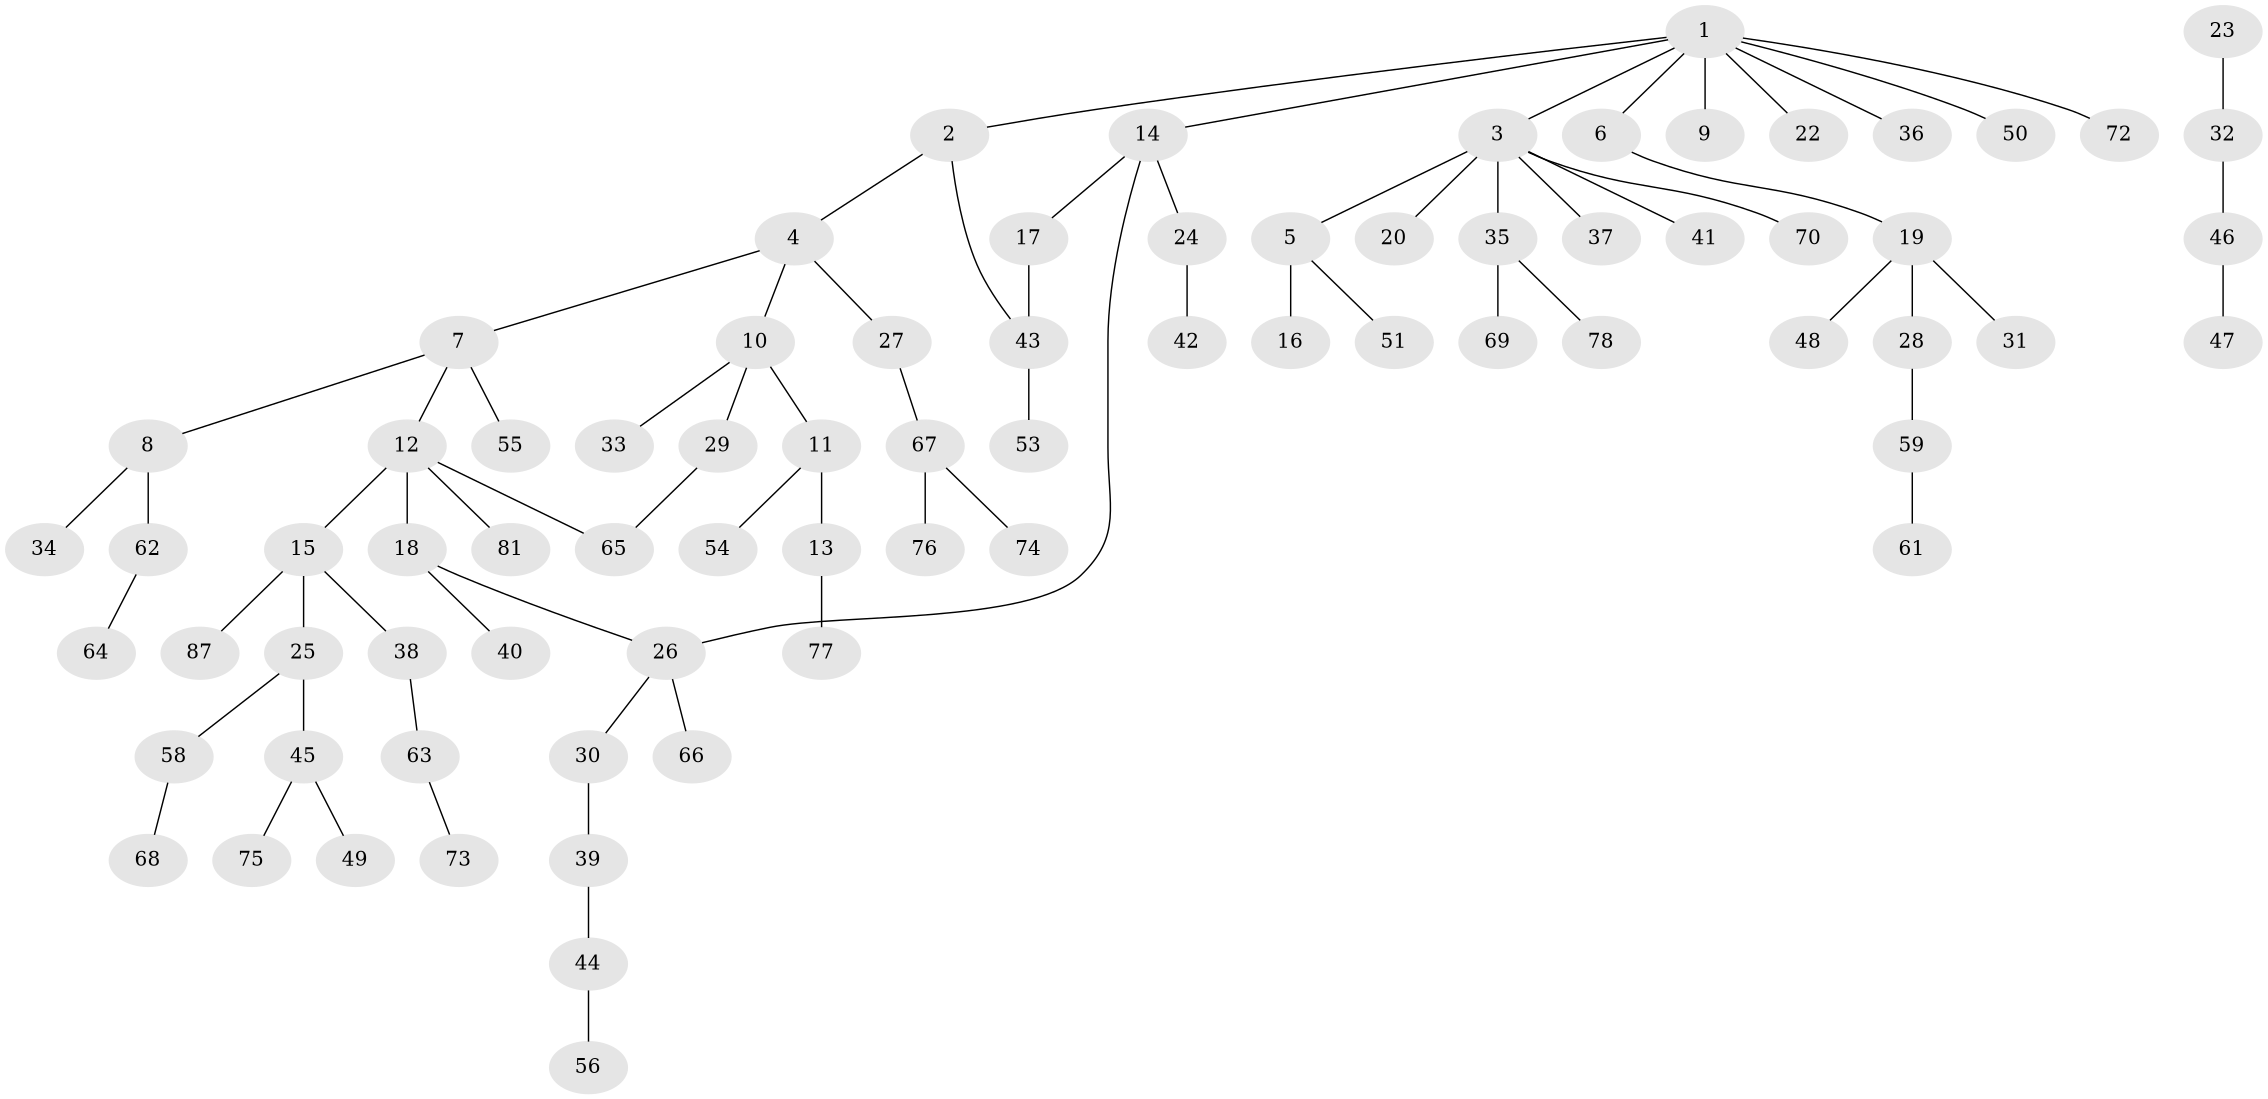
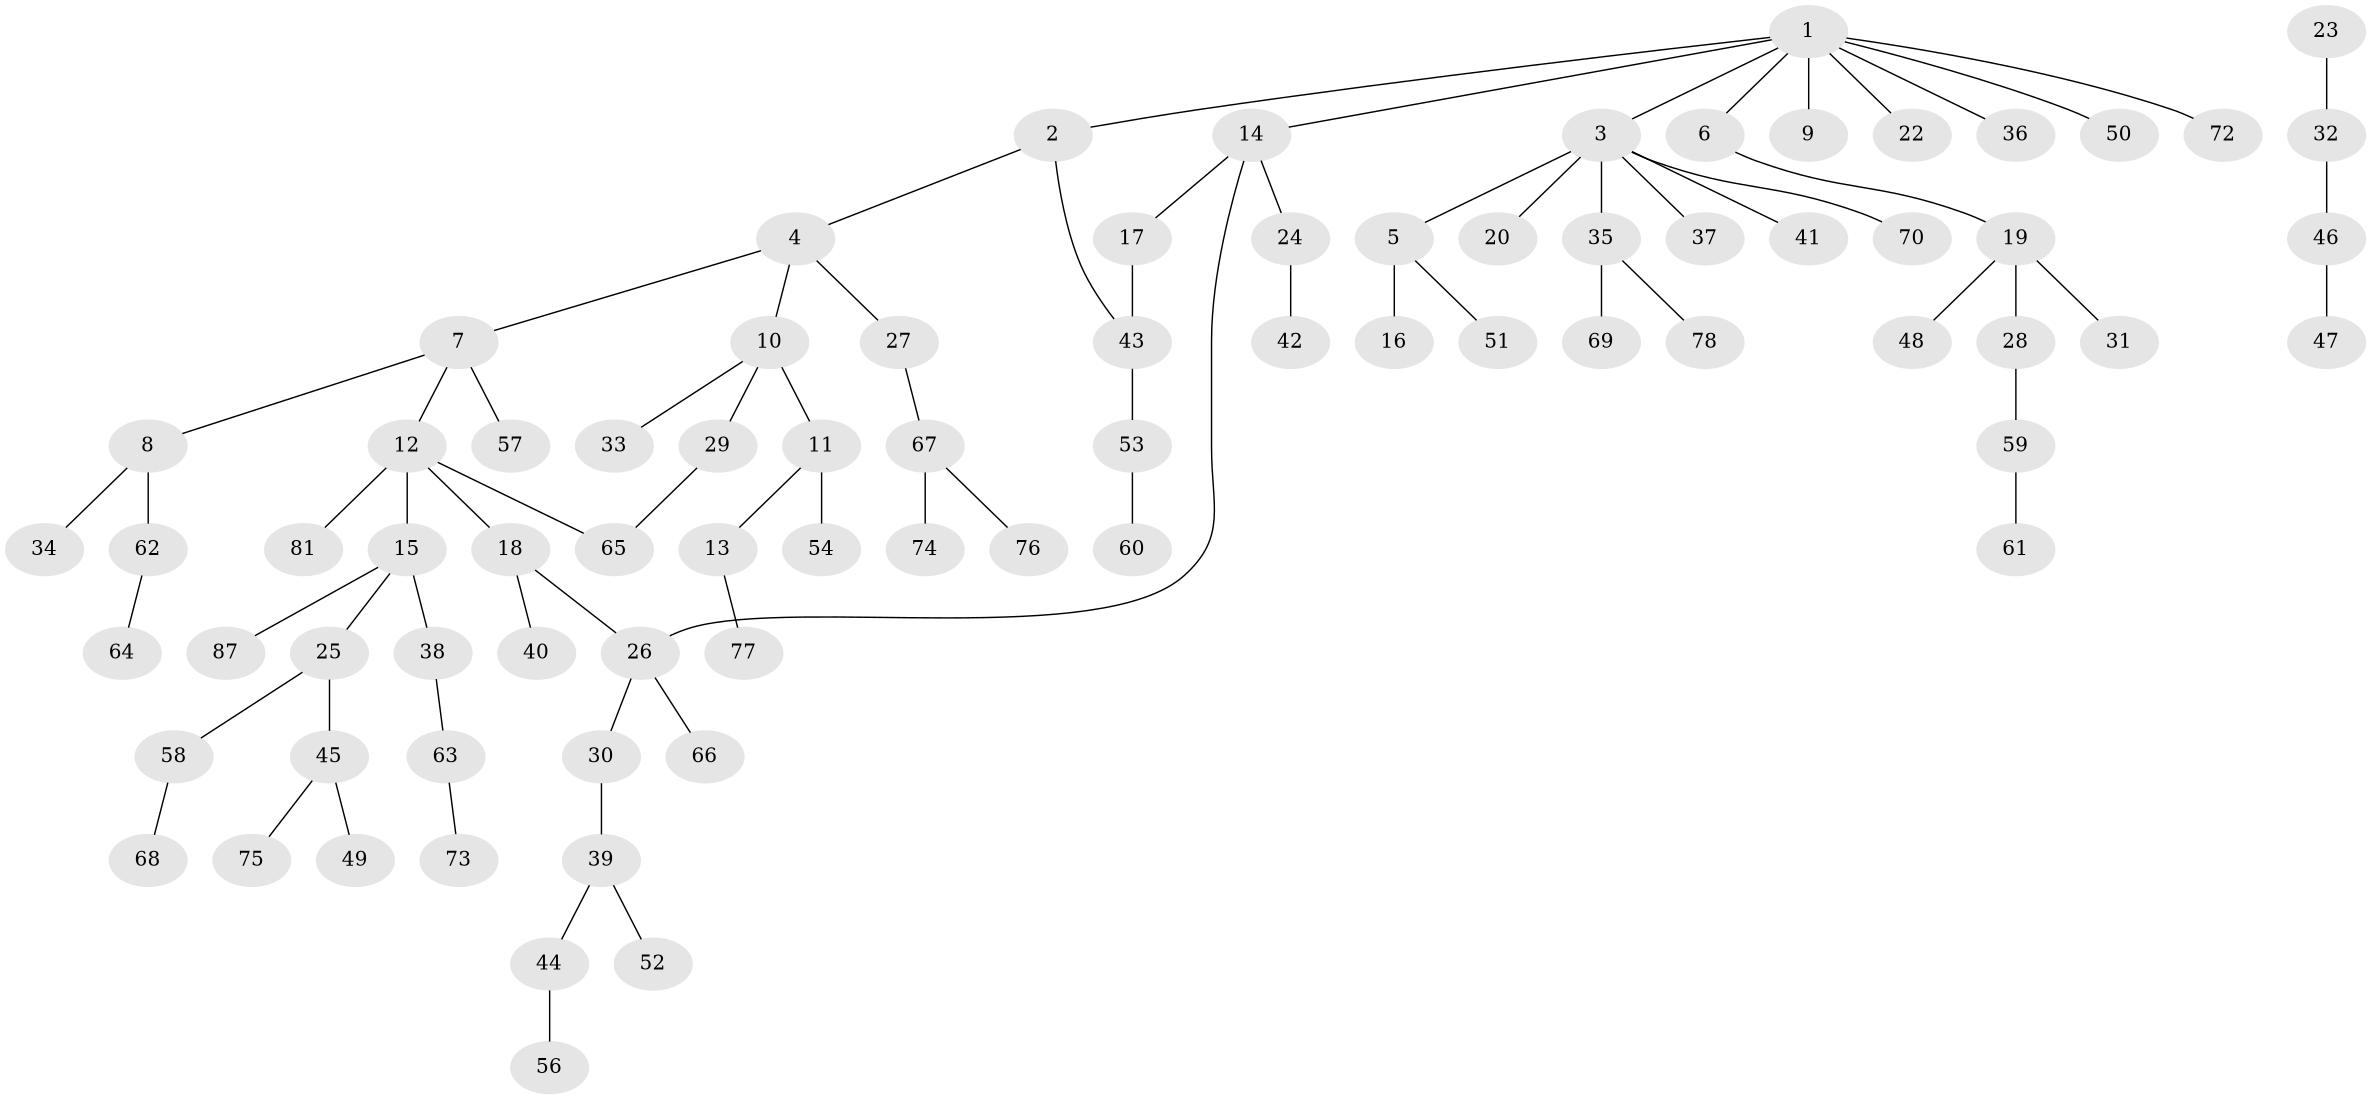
(511, 446) -> (511, 446)
none -> (1132, 550)
none -> (653, 964)
